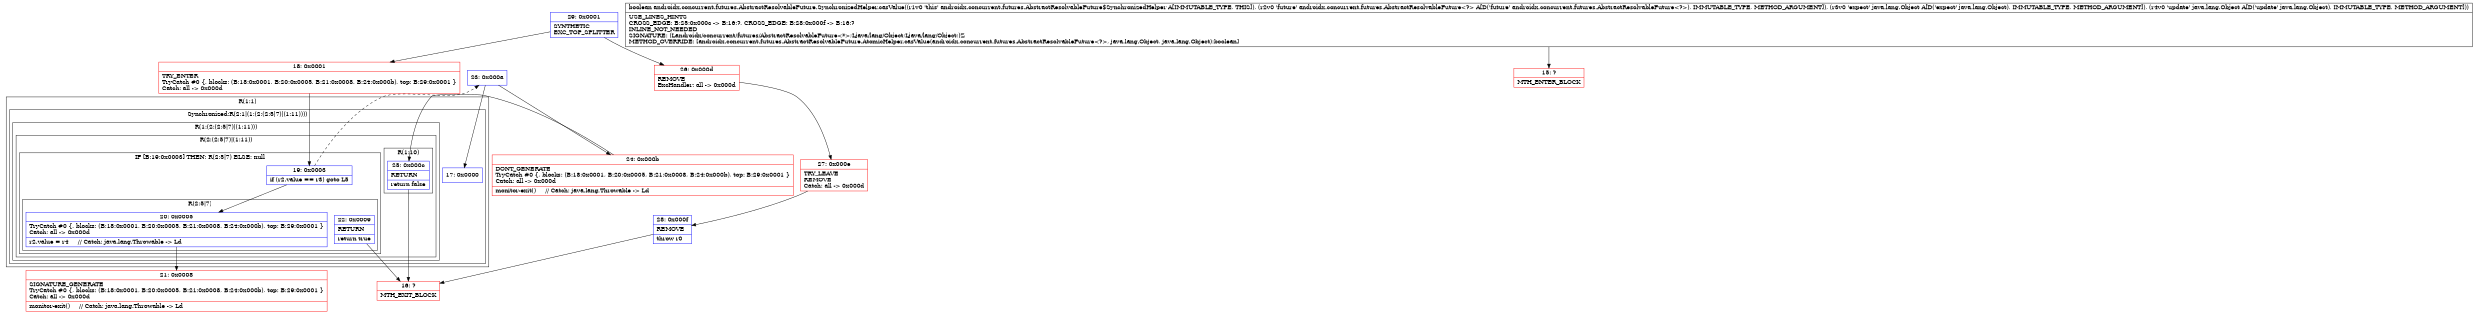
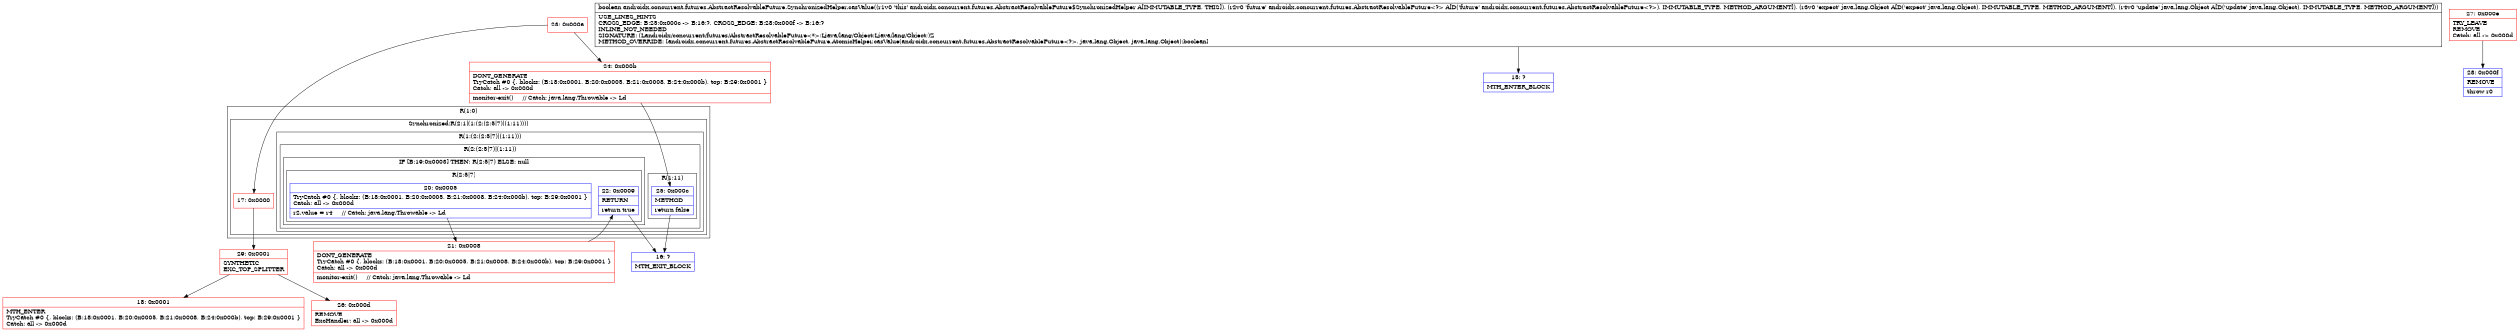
(584, 25) -> (254, 262)
(180, 76) -> (26, 312)
(487, 78) -> (568, 25)
(1549, 78) -> (1518, 82)
(800, 100) -> none
(248, 102) -> (469, 111)
(408, 153) -> (672, 178)
(309, 175) -> none
(404, 175) -> (669, 200)
(462, 175) -> (254, 201)
none -> (254, 227)
none -> (602, 232)
(549, 258) -> none
(66, 284) -> (344, 256)
(408, 291) -> (663, 262)
